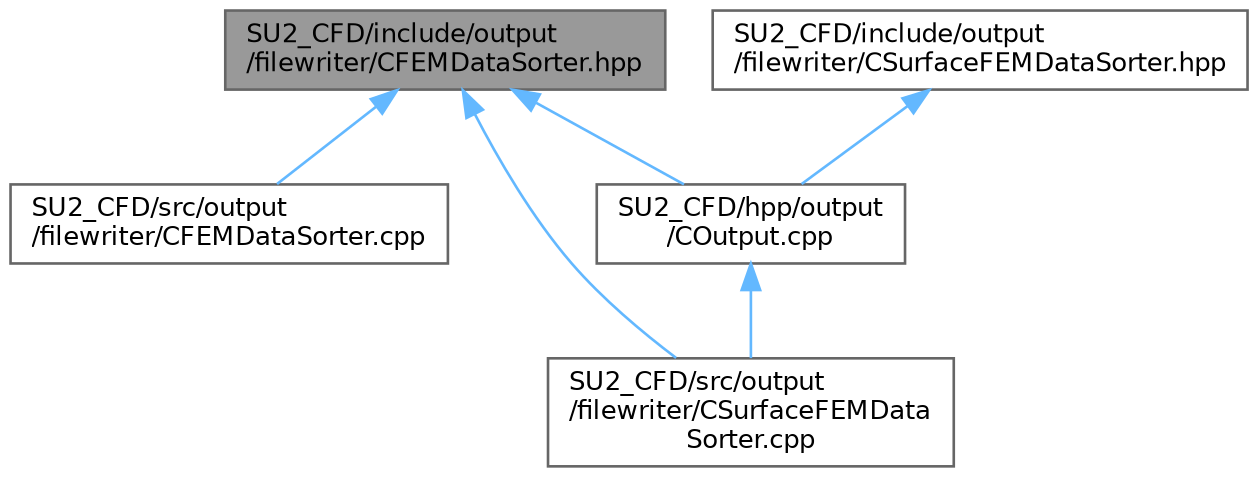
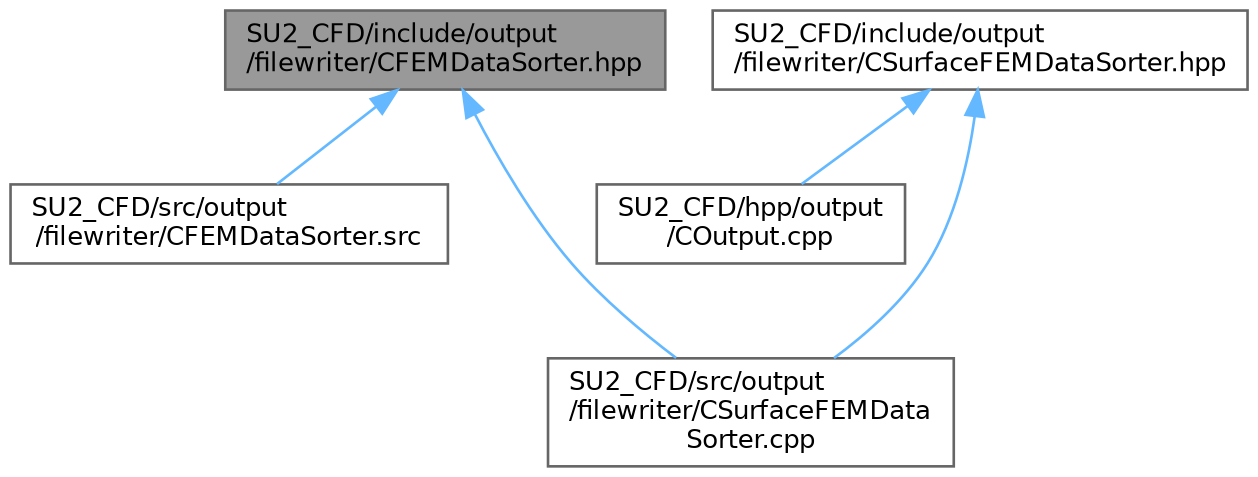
(610, 144) -> none
(229, 224) -> (229, 224)
(751, 324) -> (933, 254)
